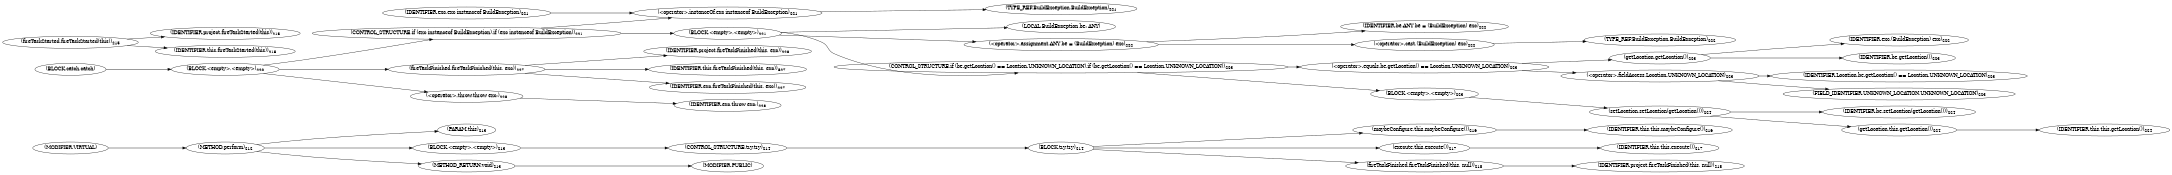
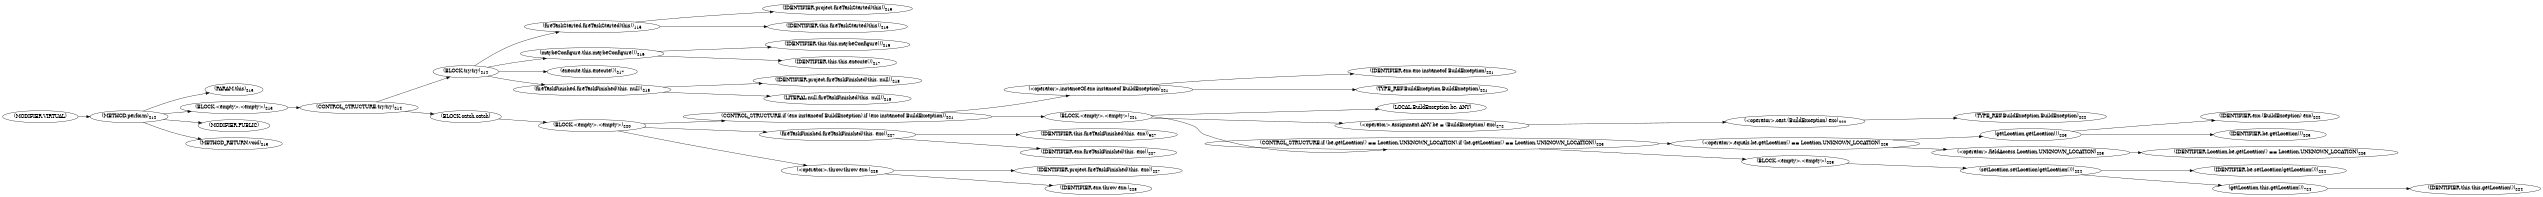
(590, 13) -> (1251, 78)
(1424, 27) -> none
(116, 42) -> (638, 26)
(1129, 44) -> (1500, 125)
none -> (513, 45)
(786, 51) -> (1156, 170)
(594, 61) -> (953, 171)
(1899, 94) -> none
none -> (837, 99)
none -> (418, 113)
(1937, 130) -> (2308, 188)
(1533, 148) -> (718, 58)
(602, 166) -> (181, 121)
